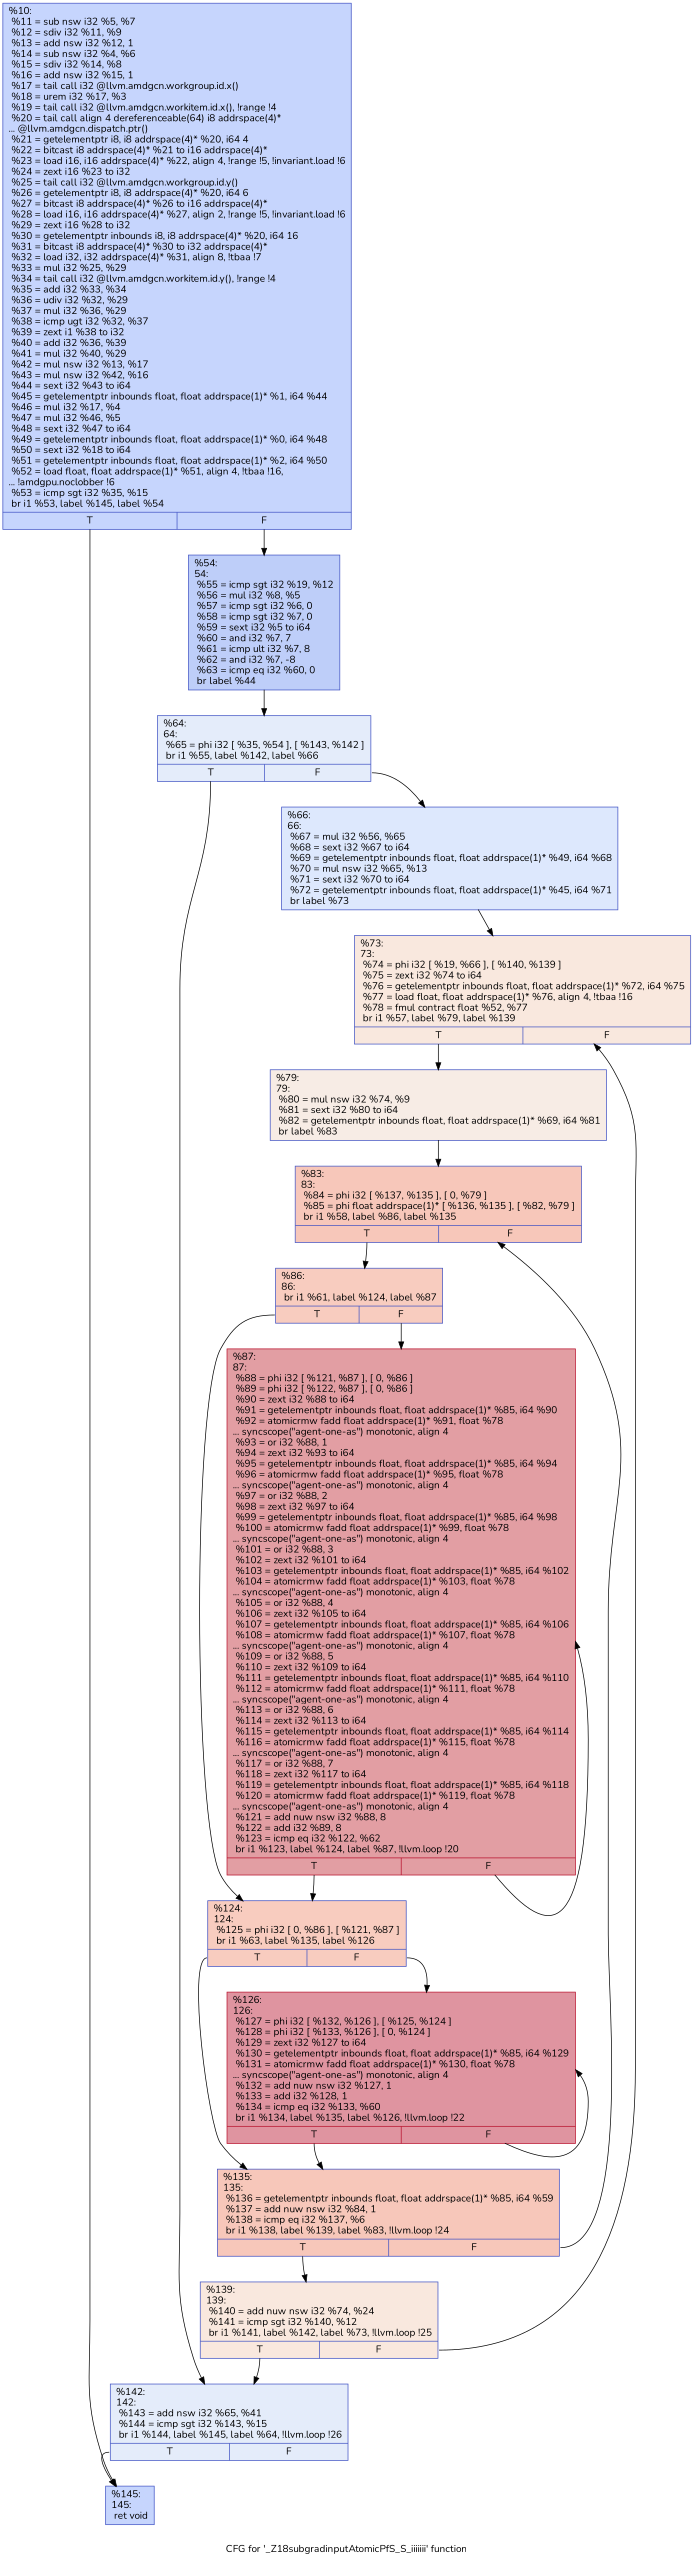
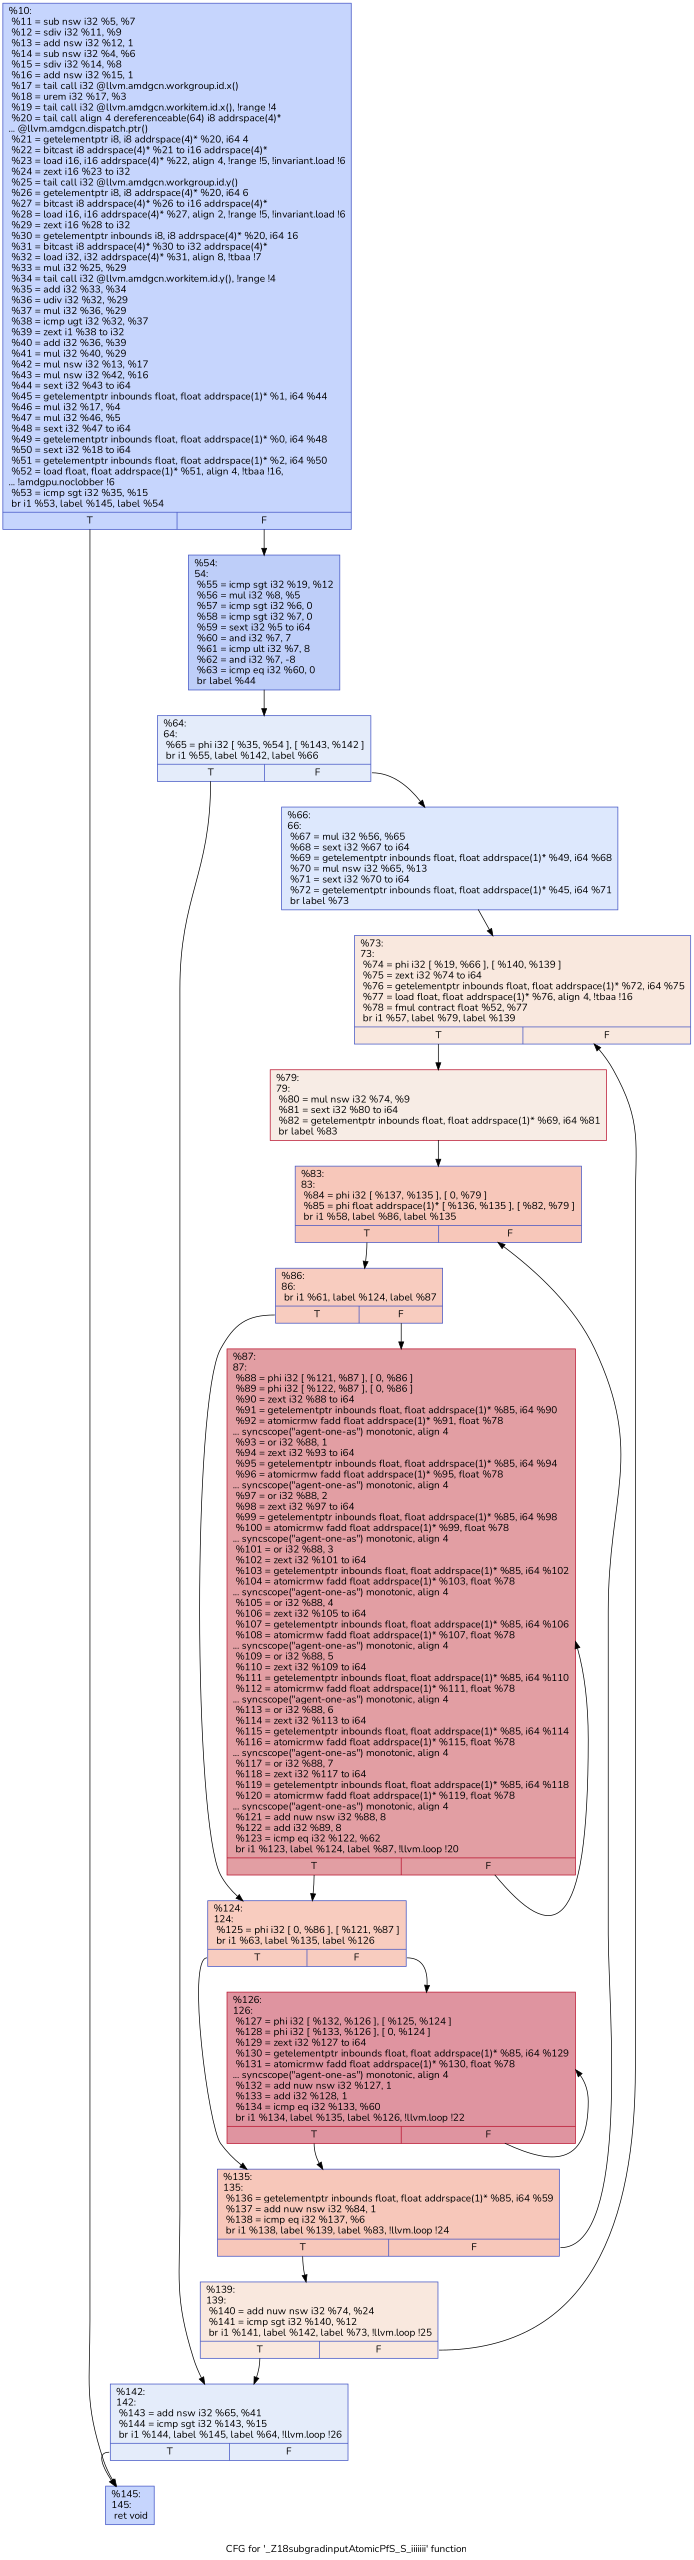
(438, 1105) -> (438, 1105)
